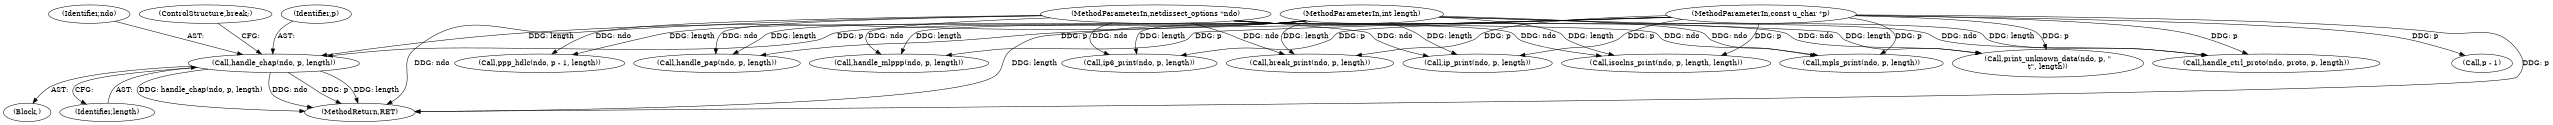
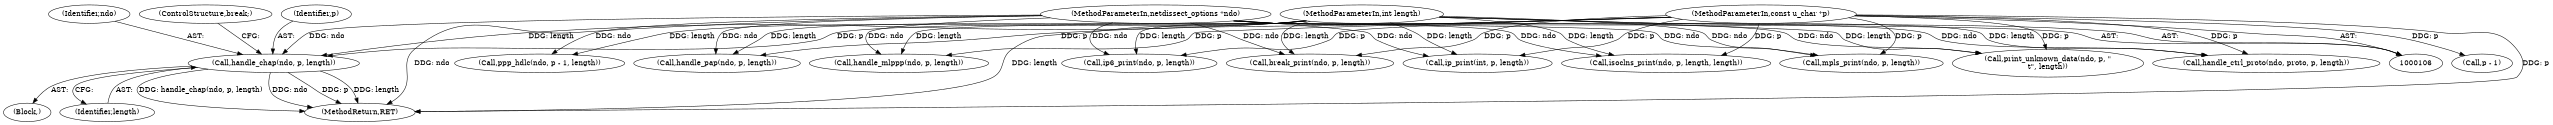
none -> (660, 19)
(1478, 63) -> (1478, 63)
none -> (2416, 63)
